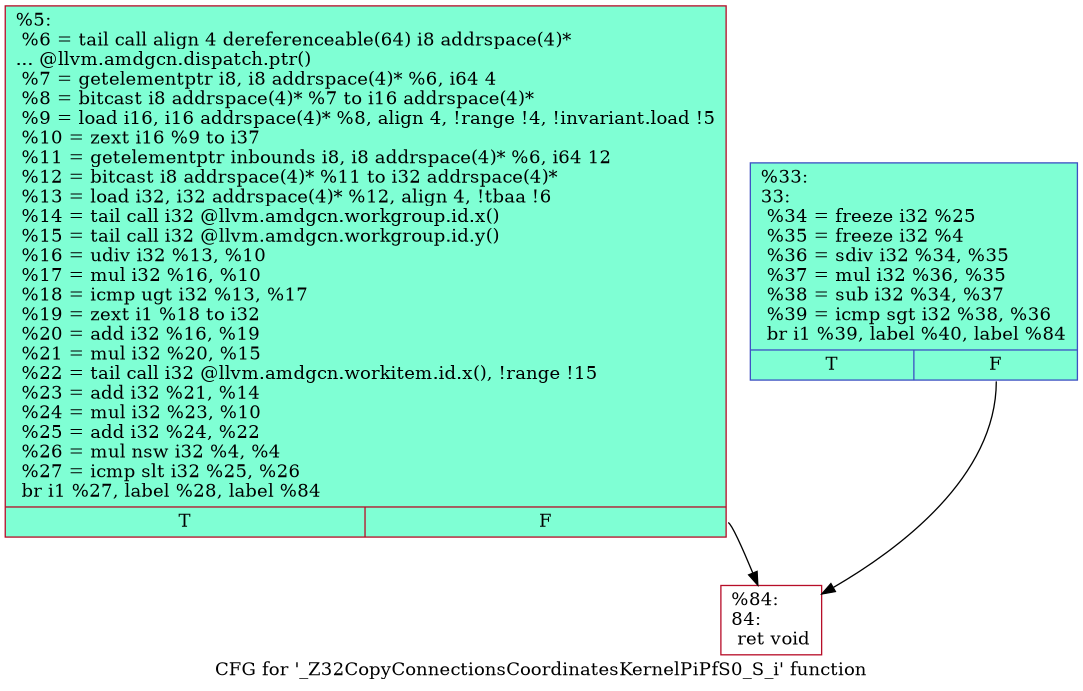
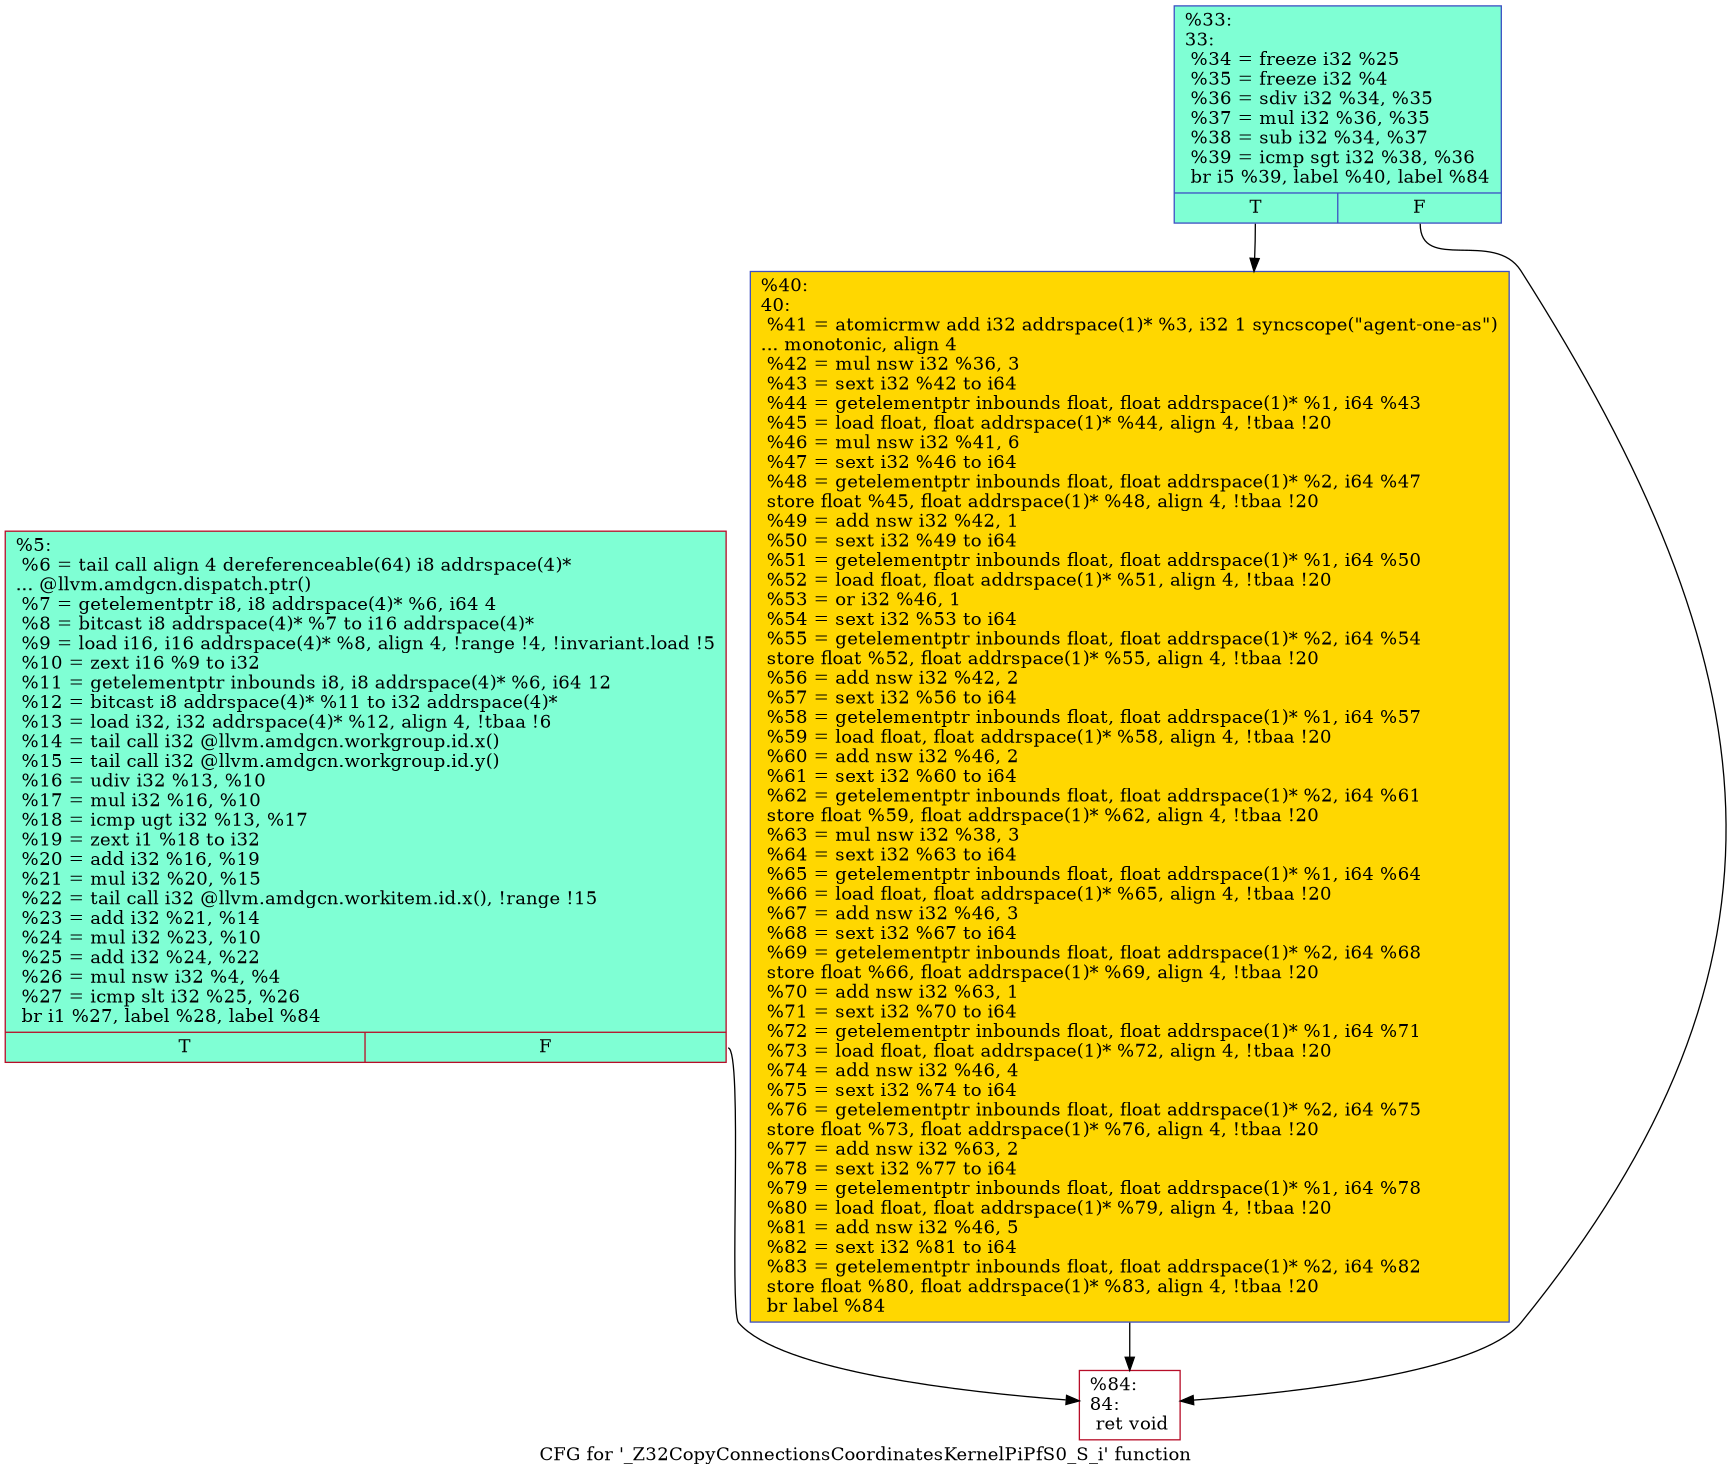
(138, 138) -> (138, 663)
(914, 334) -> (1338, 177)
none -> (1130, 797)
